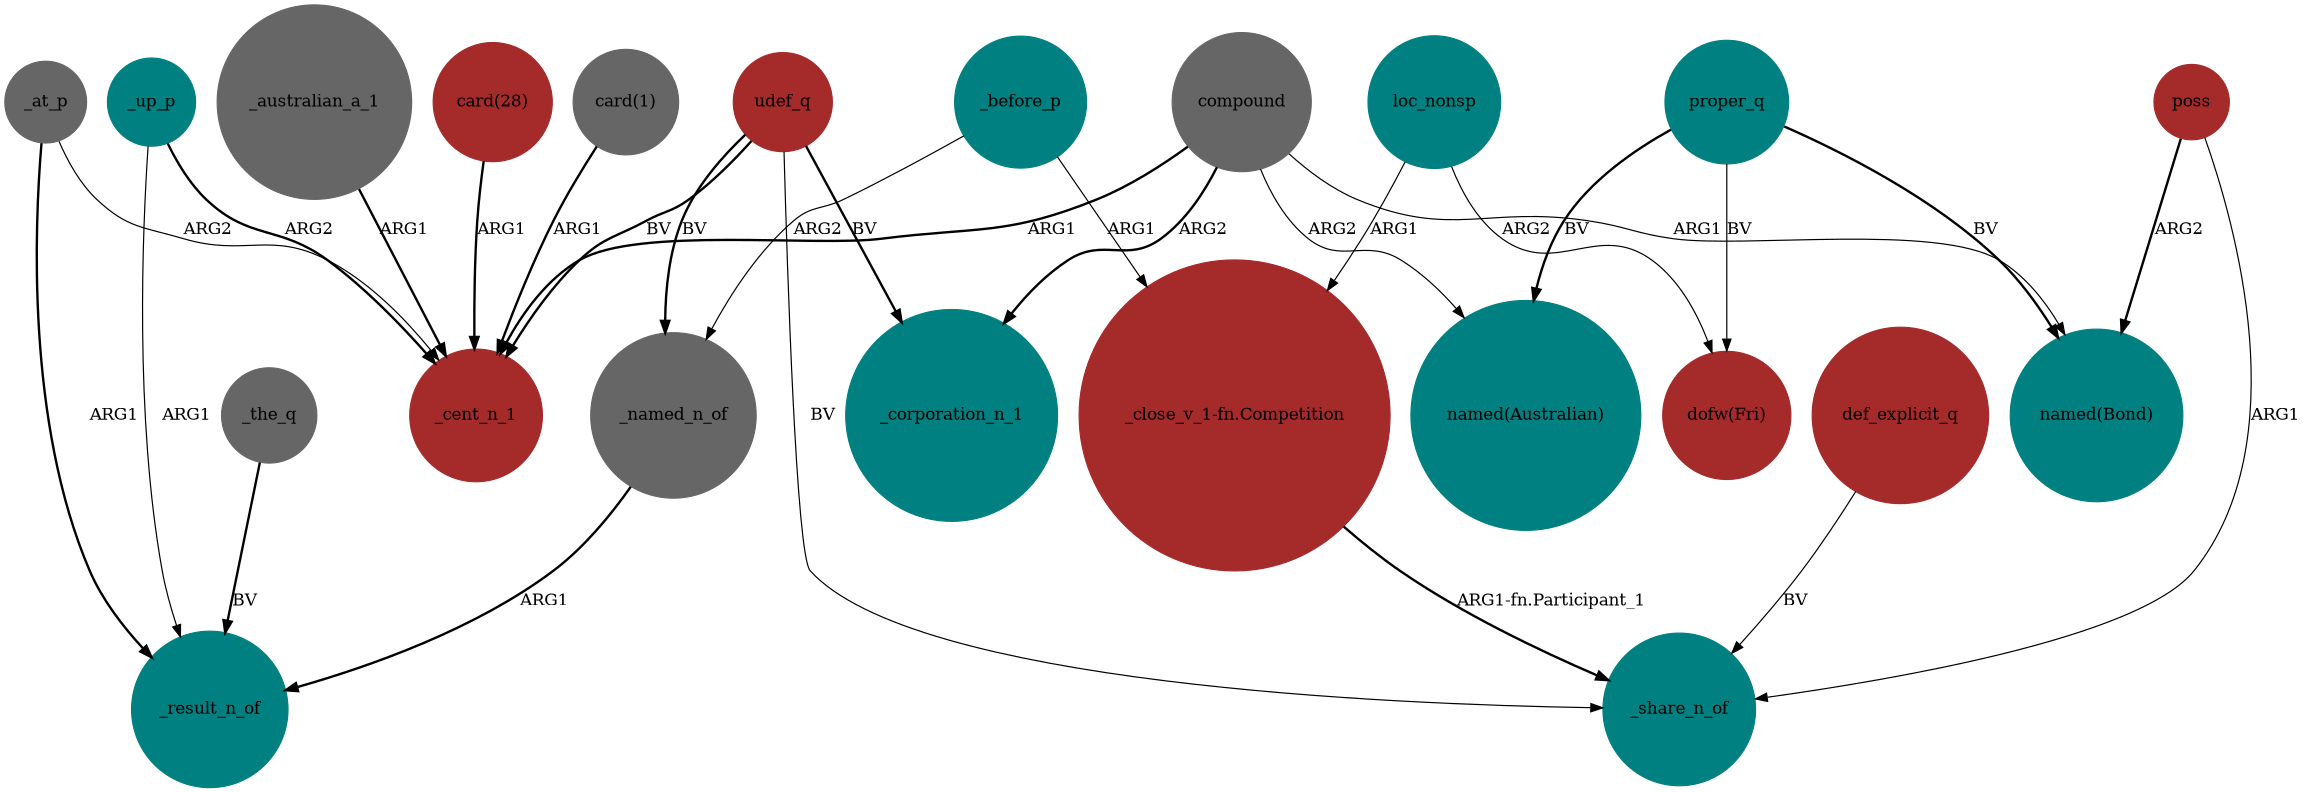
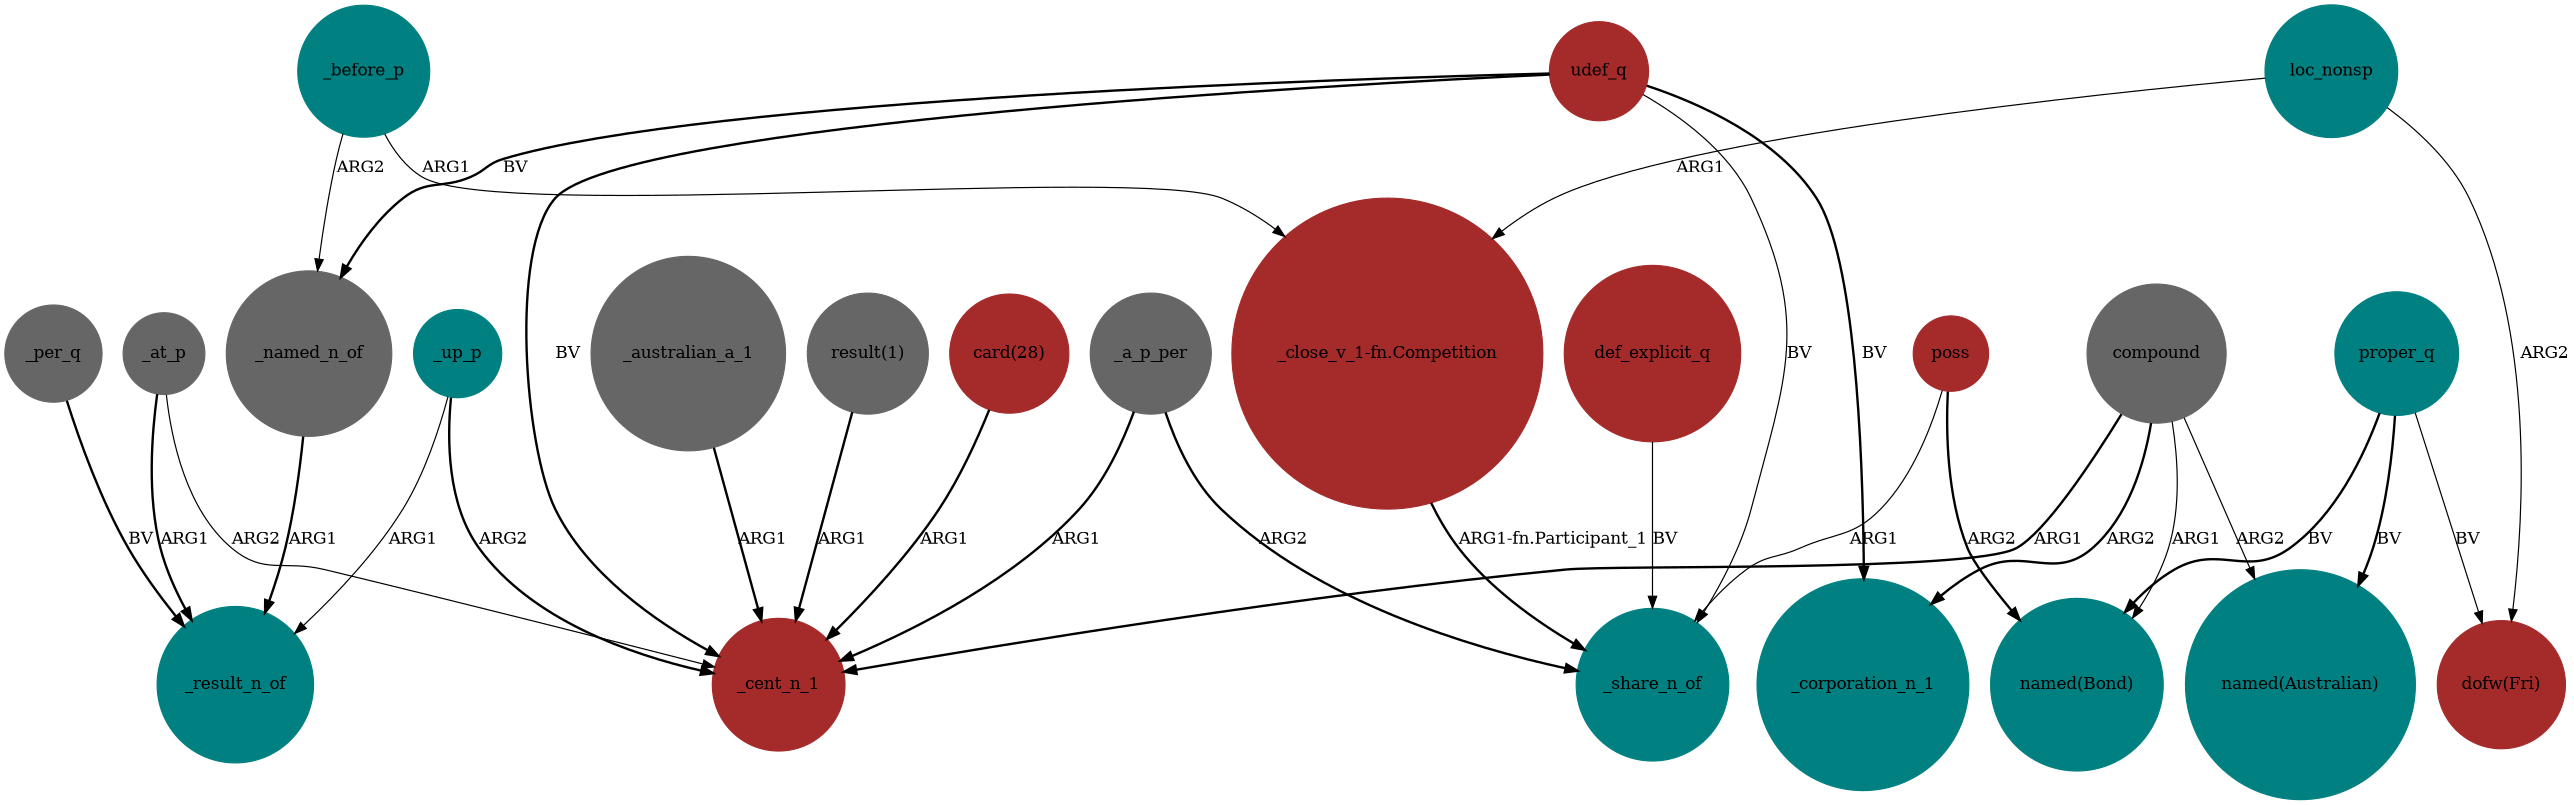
(626, 102) -> (868, 354)
none -> (1151, 354)
(269, 415) -> (53, 354)
